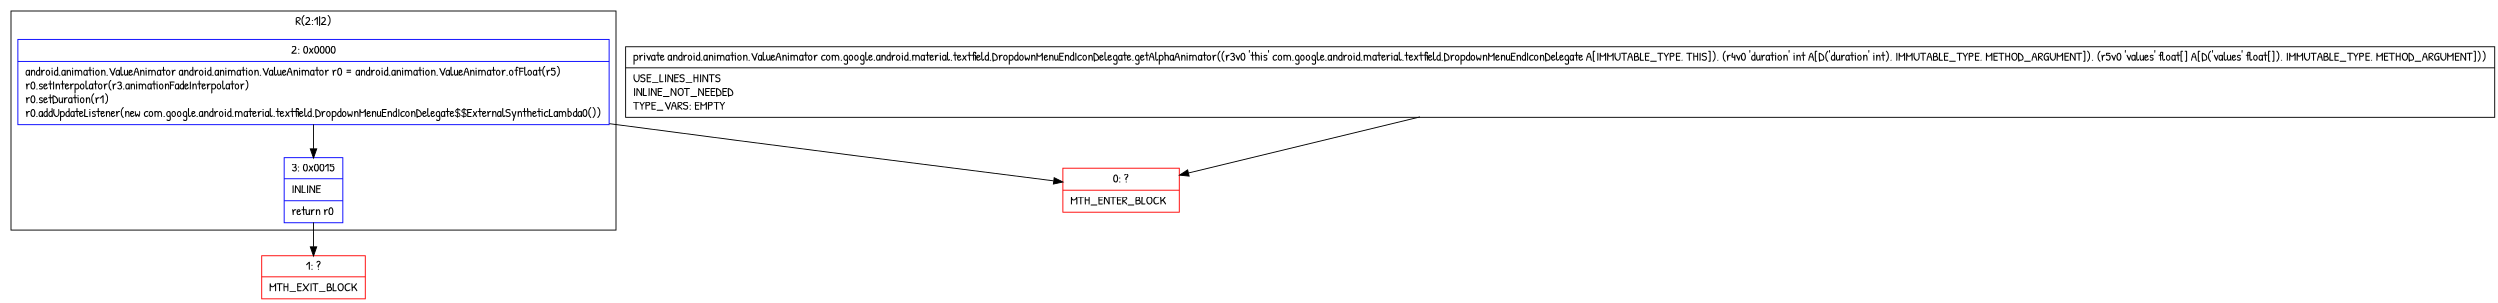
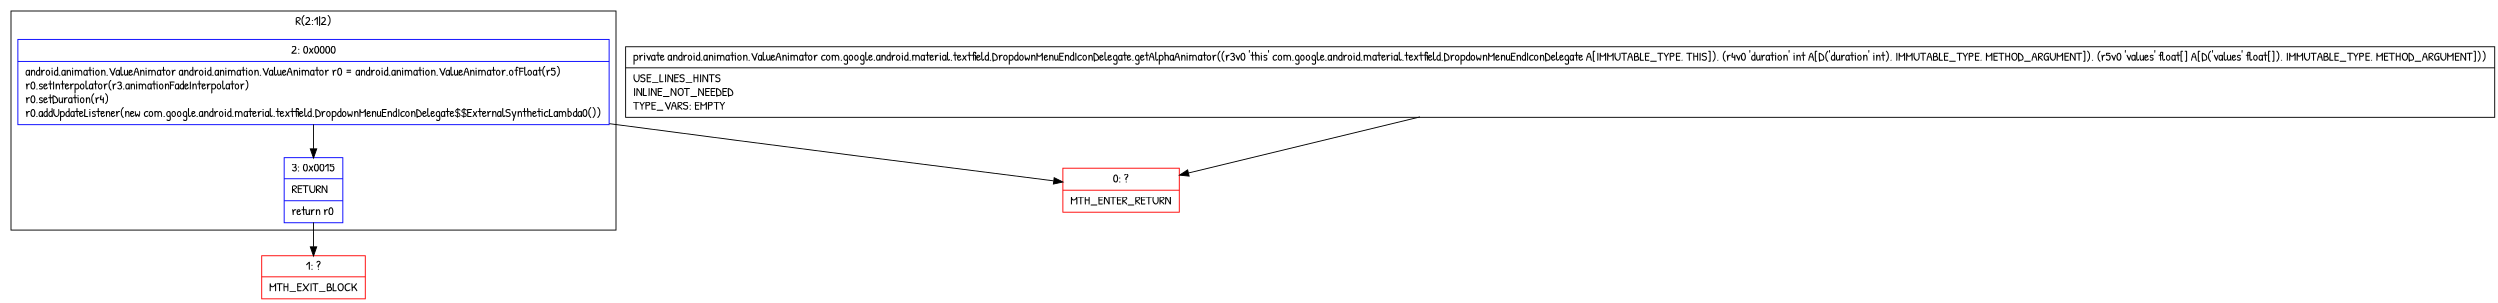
(67, 99) -> (67, 99)
(307, 189) -> (310, 189)
(1119, 201) -> (1121, 201)
